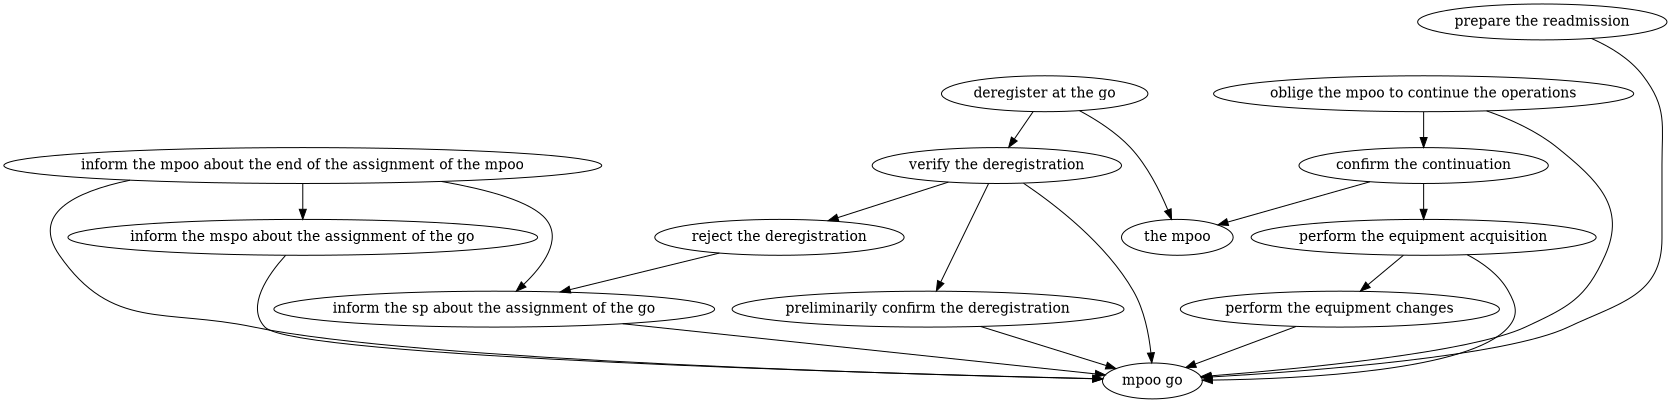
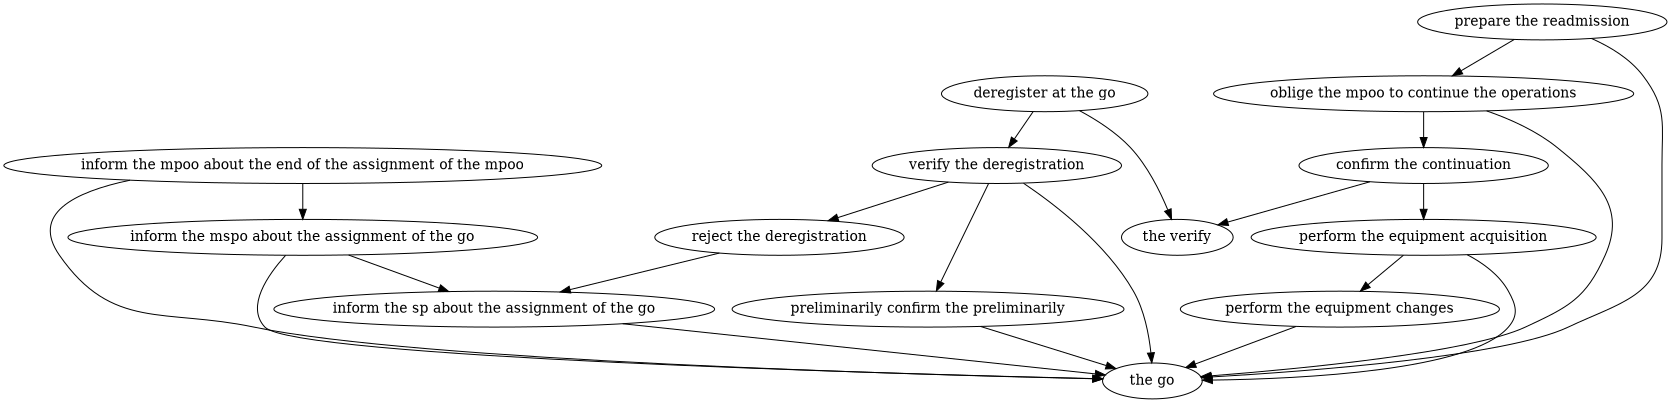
none -> (1488, 55)
(531, 208) -> (394, 272)
(1177, 237) -> (1177, 237)
(928, 309) -> (928, 309)
(1152, 381) -> (1152, 381)
